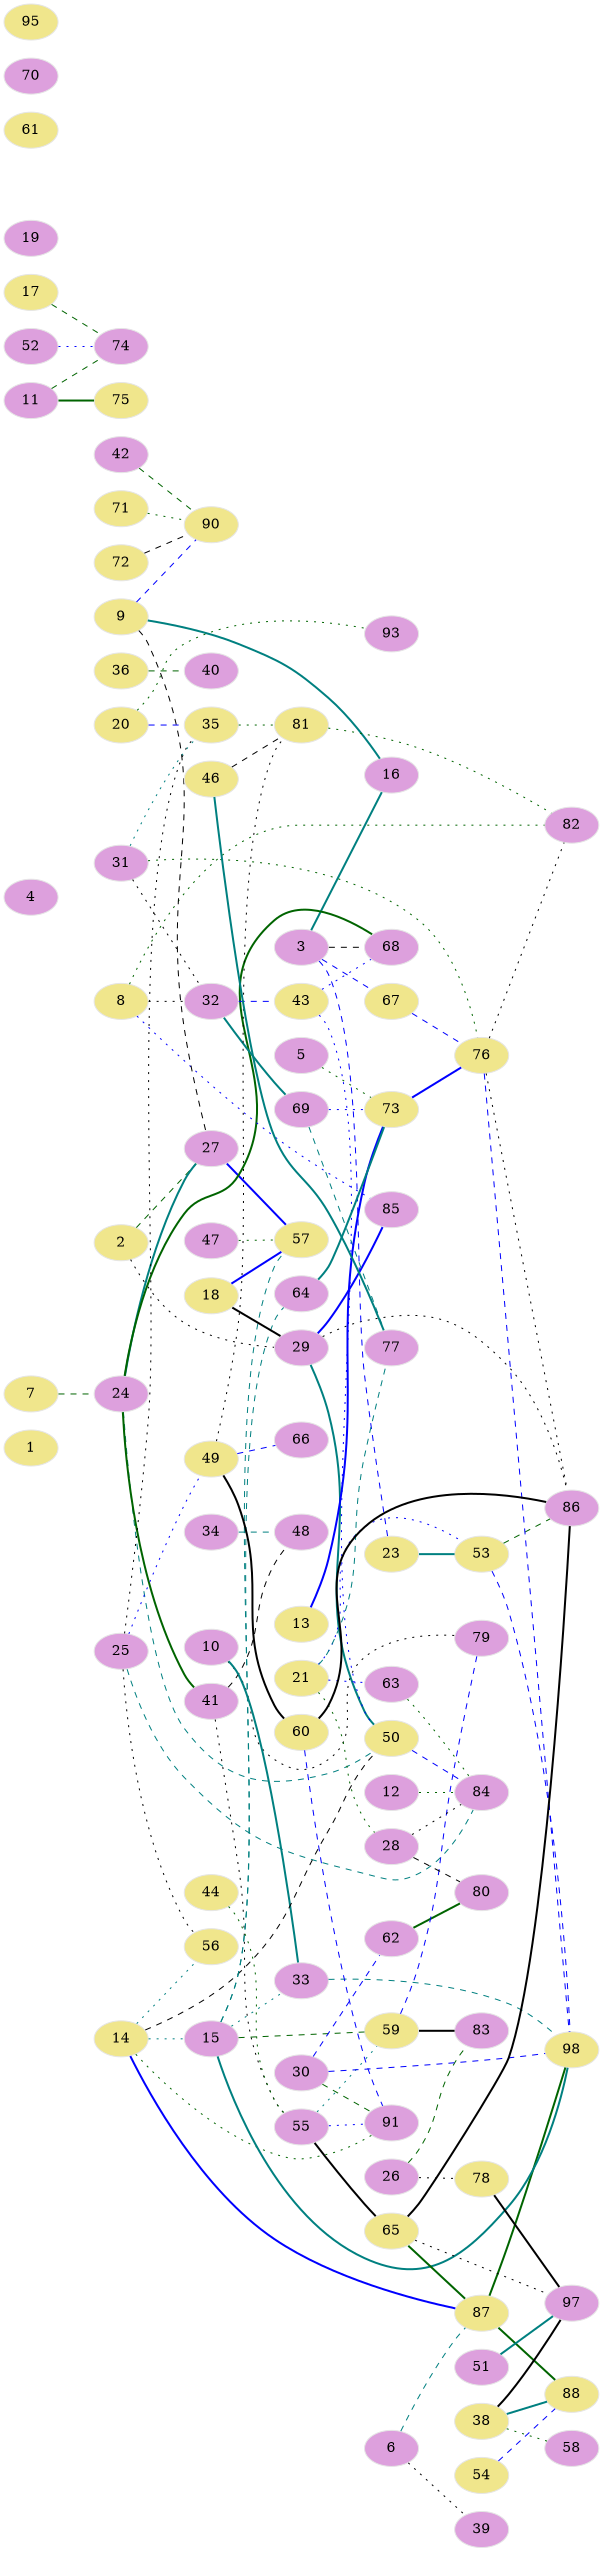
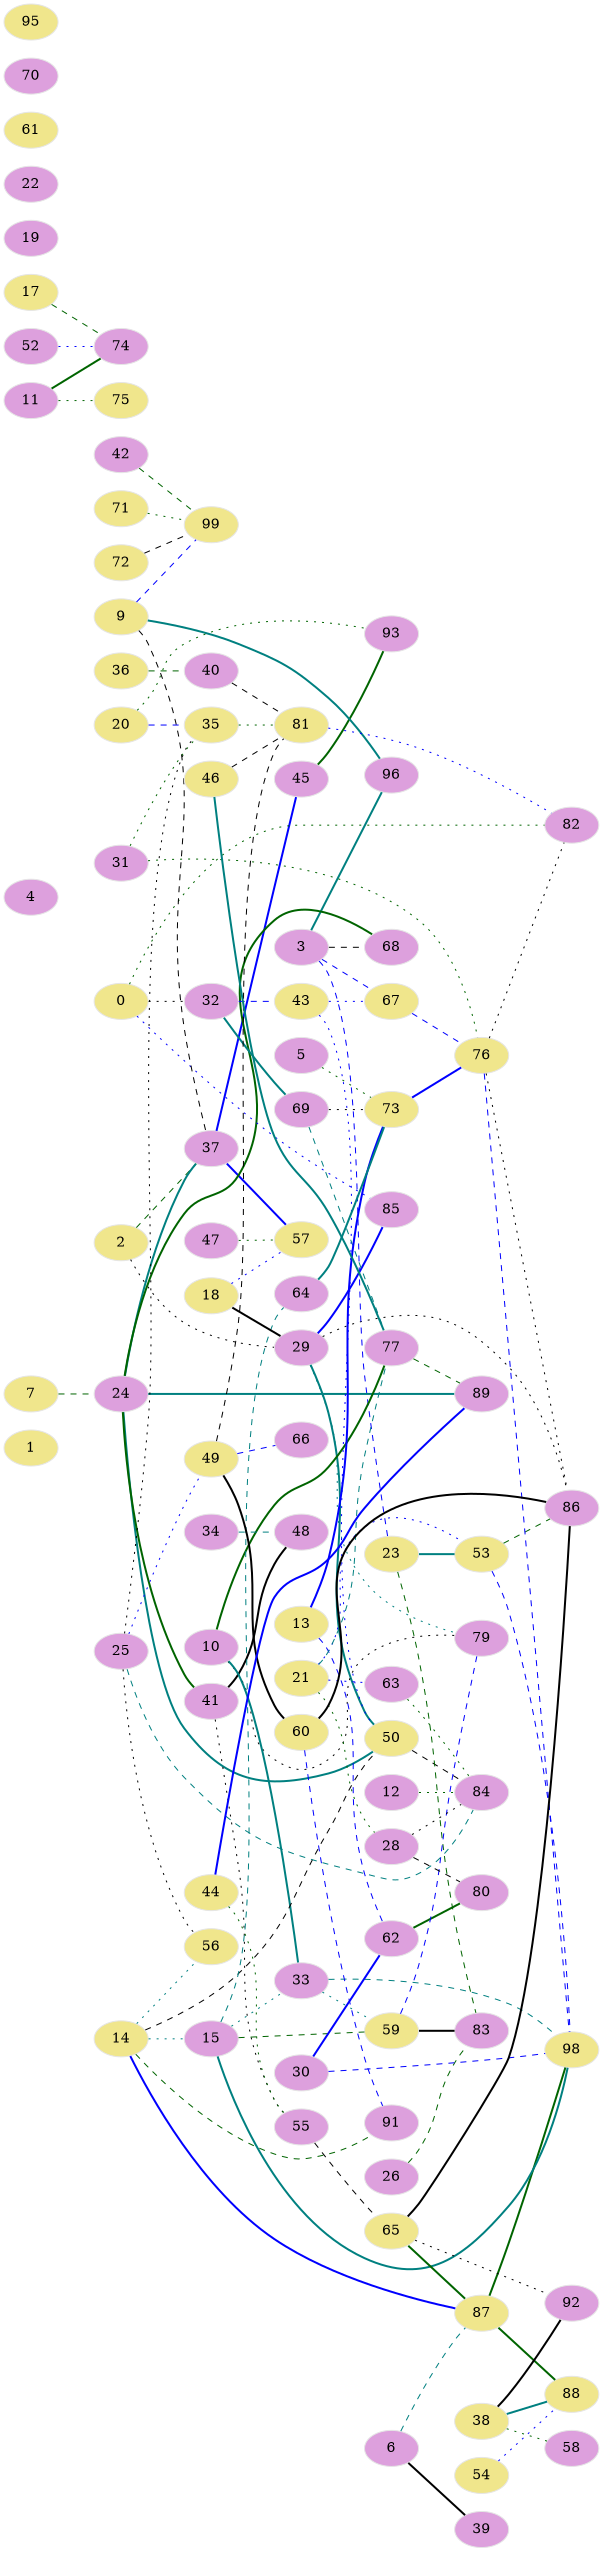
none -> (31, 184)
(76, 374) -> (76, 374)
(76, 401) -> (76, 401)
(211, 525) -> (211, 525)
none -> (256, 698)
(444, 758) -> (444, 758)
(392, 775) -> (392, 775)
none -> (301, 779)
(159, 791) -> (159, 791)
(166, 932) -> none
(340, 978) -> (347, 1001)
(121, 1001) -> (121, 1001)
(243, 1088) -> (243, 1088)
(340, 1110) -> (340, 1110)
(211, 1149) -> (211, 1149)
(256, 1268) -> (256, 1268)
none -> (482, 1394)
none -> (292, 1491)
none -> (364, 1580)
(259, 1610) -> (259, 1610)
(246, 1637) -> none
(163, 1677) -> (163, 1677)
none -> (353, 1756)
(437, 1765) -> (442, 1768)
none -> (436, 1781)
(345, 2008) -> (343, 2011)
(347, 2079) -> (340, 2002)
(346, 2098) -> none
(347, 2125) -> none
(242, 2140) -> (242, 2140)
(482, 2179) -> none
(344, 2180) -> (344, 2180)
(572, 2303) -> (572, 2303)
(482, 2367) -> none
(521, 2440) -> (521, 2440)
(437, 2489) -> (437, 2489)
